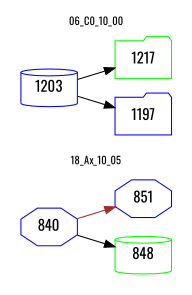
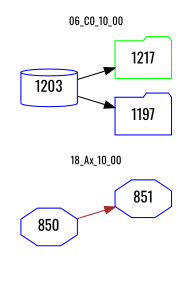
(96, 162) -> (96, 162)
(49, 227) -> (49, 227)
(143, 255) -> none
